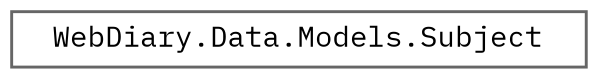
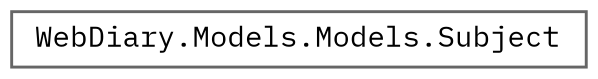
(299, 39) -> (299, 39)
